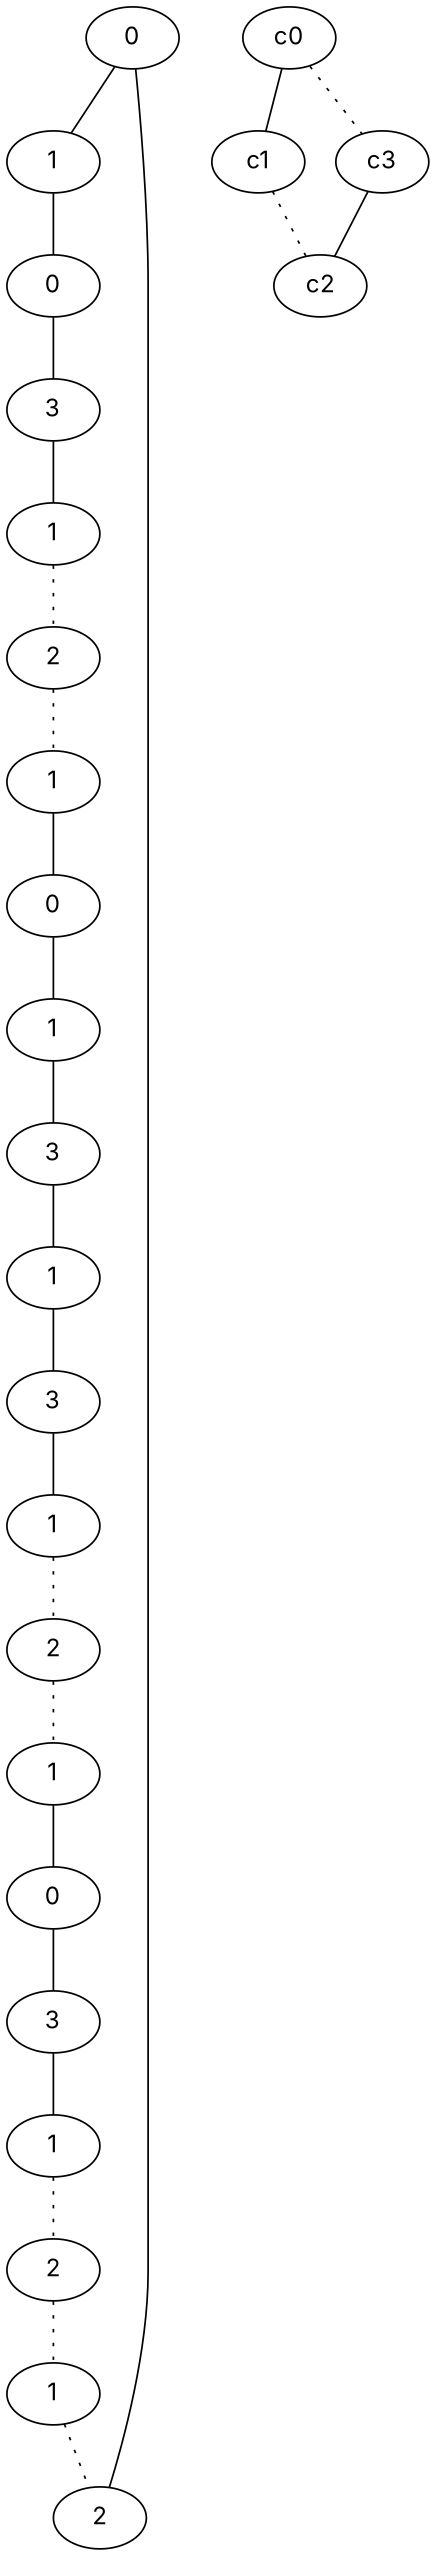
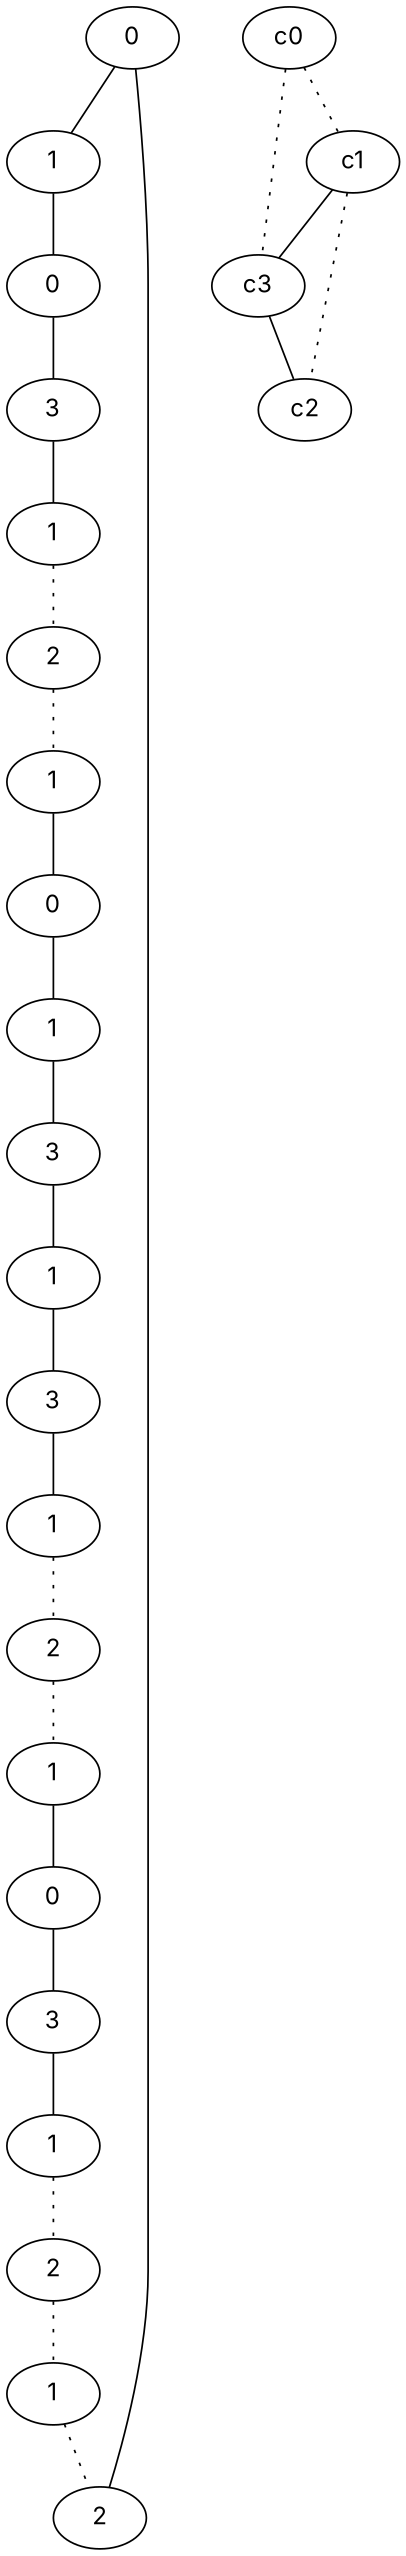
(274, 100) -> (321, 100)
none -> (306, 224)
